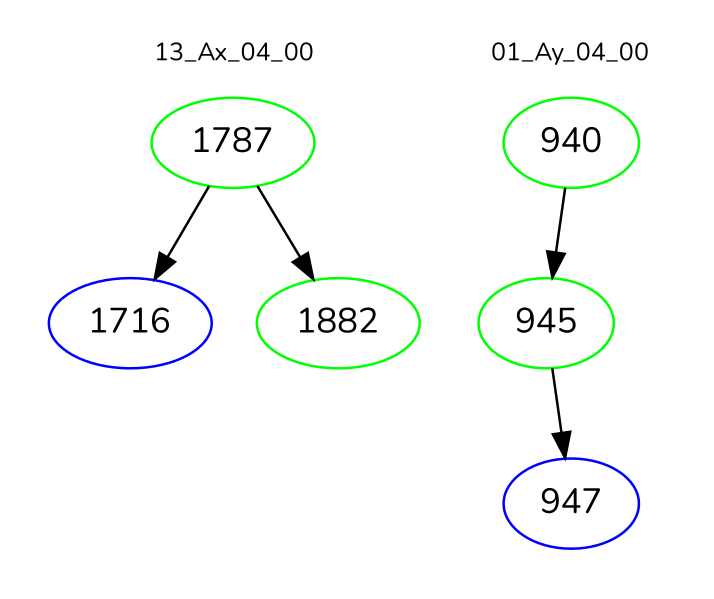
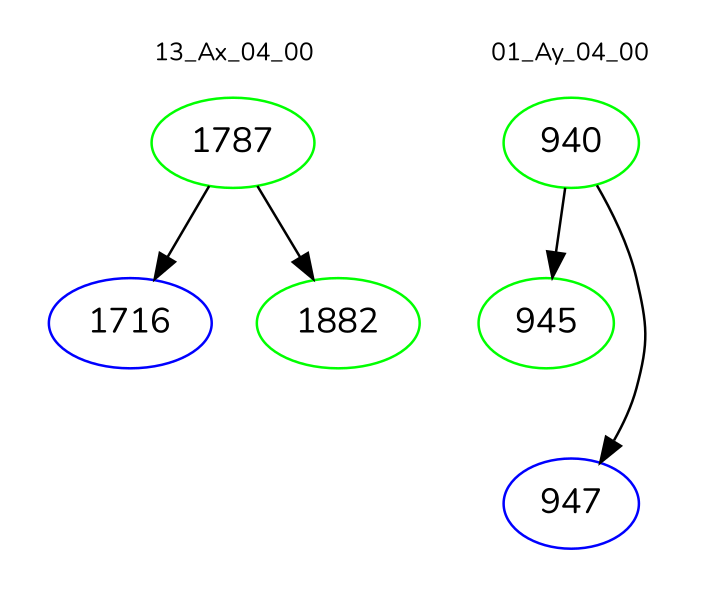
(557, 400) -> (643, 311)
